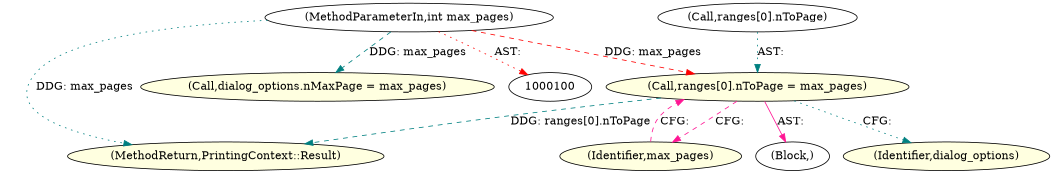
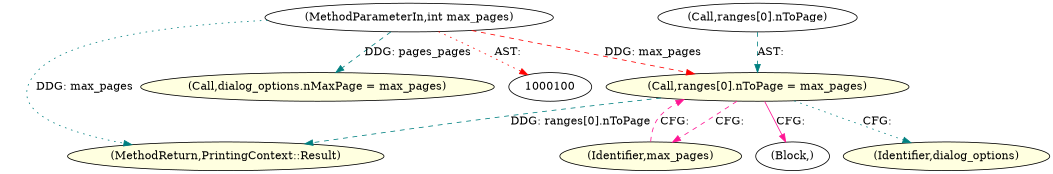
(758, 48) -> (758, 48)
(418, 52) -> (418, 52)
(793, 122) -> (793, 122)
